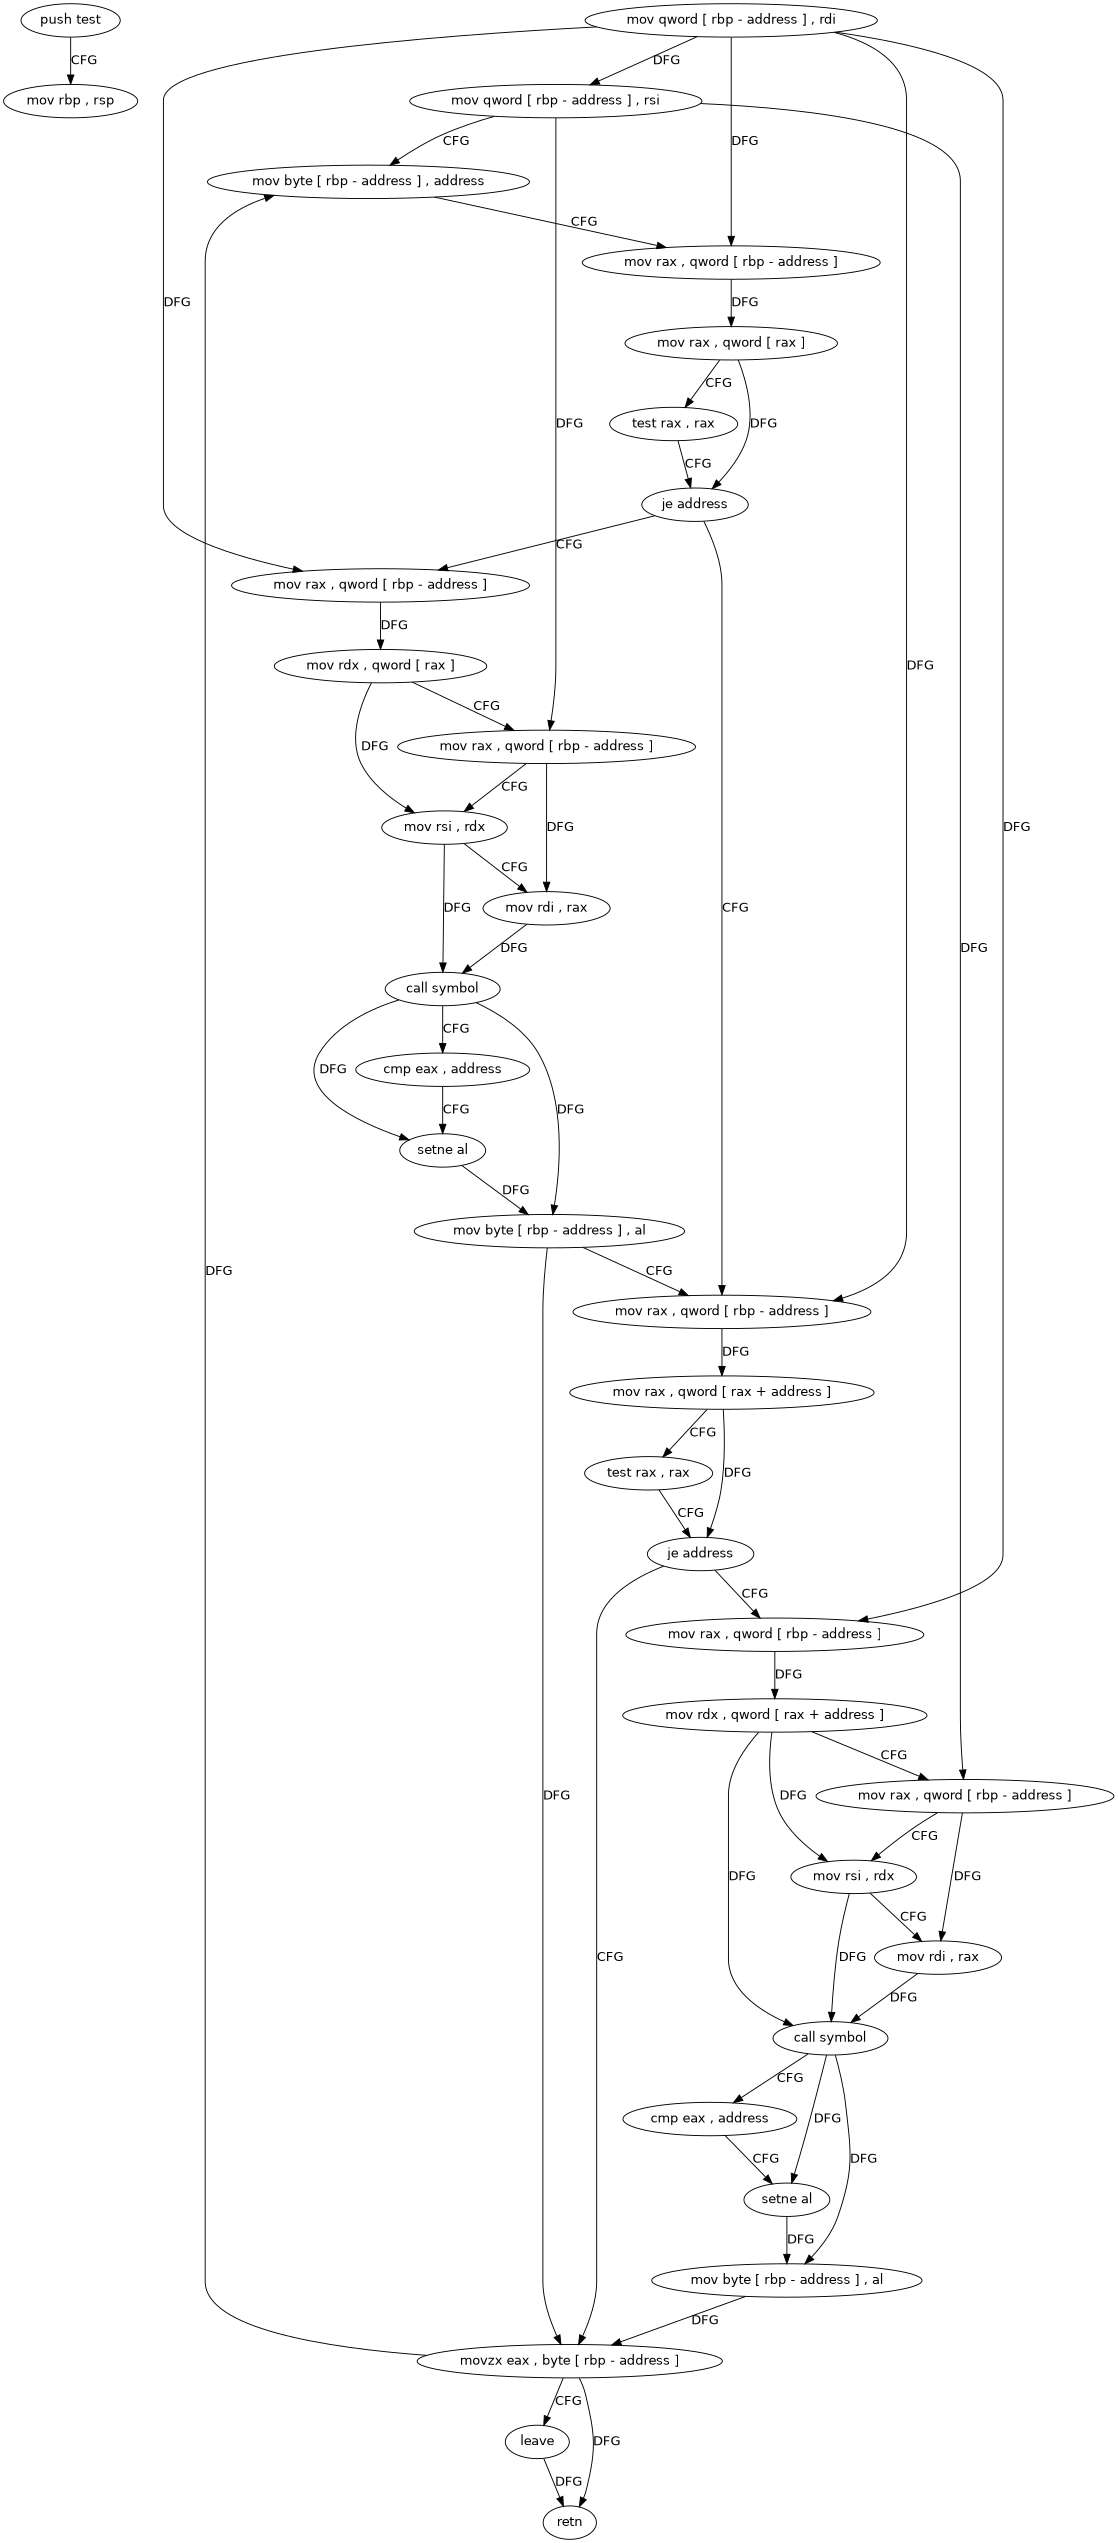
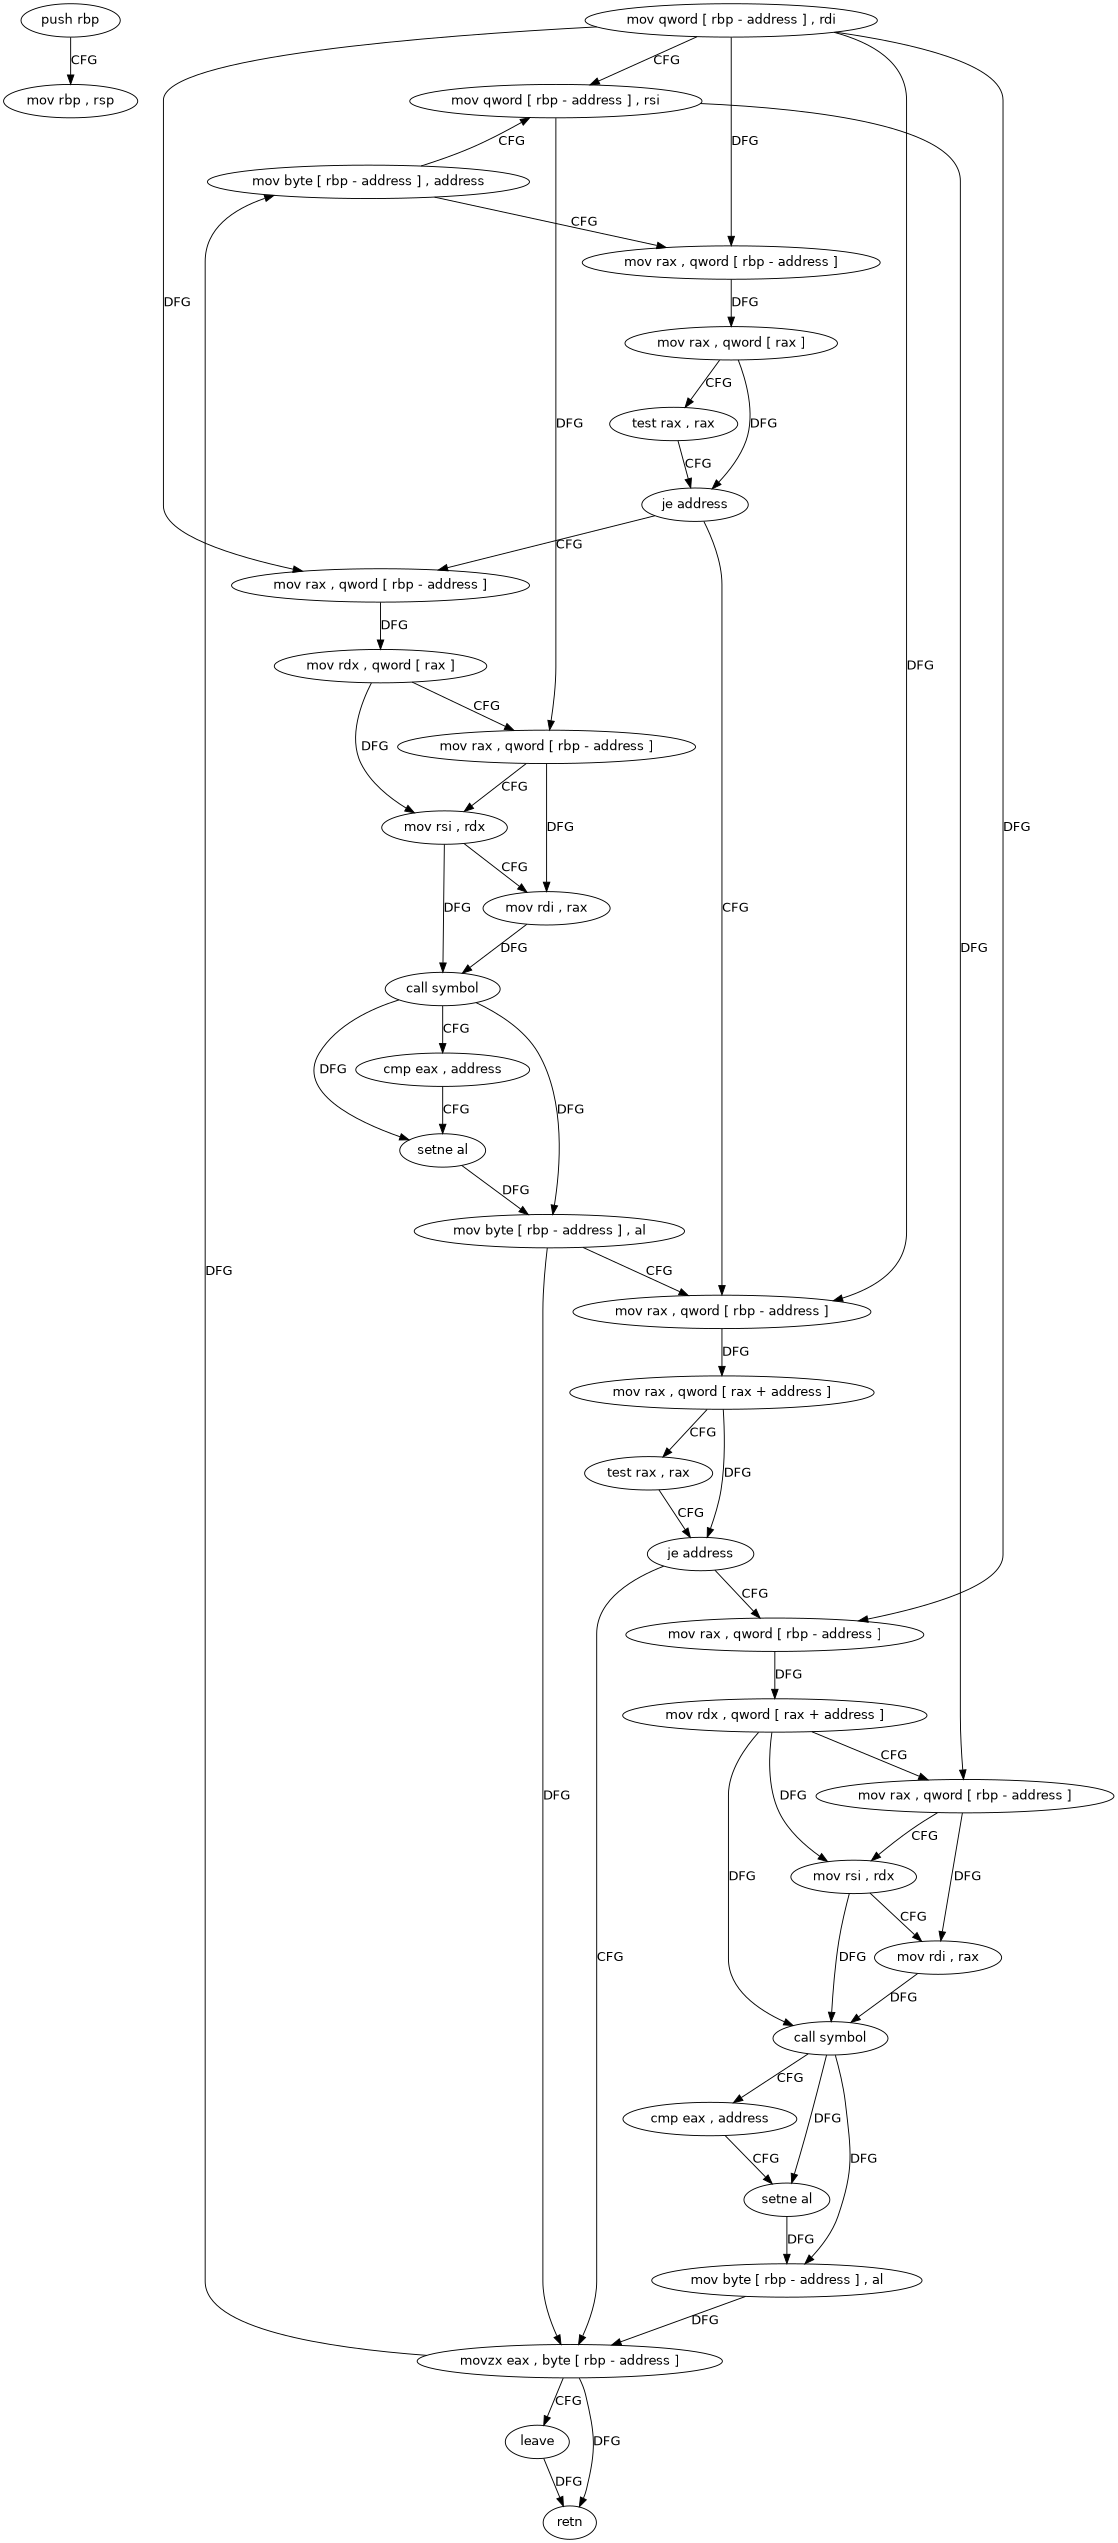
(71, 20) -> (71, 20)
(667, 61) -> (667, 61)
(444, 134) -> (473, 147)
